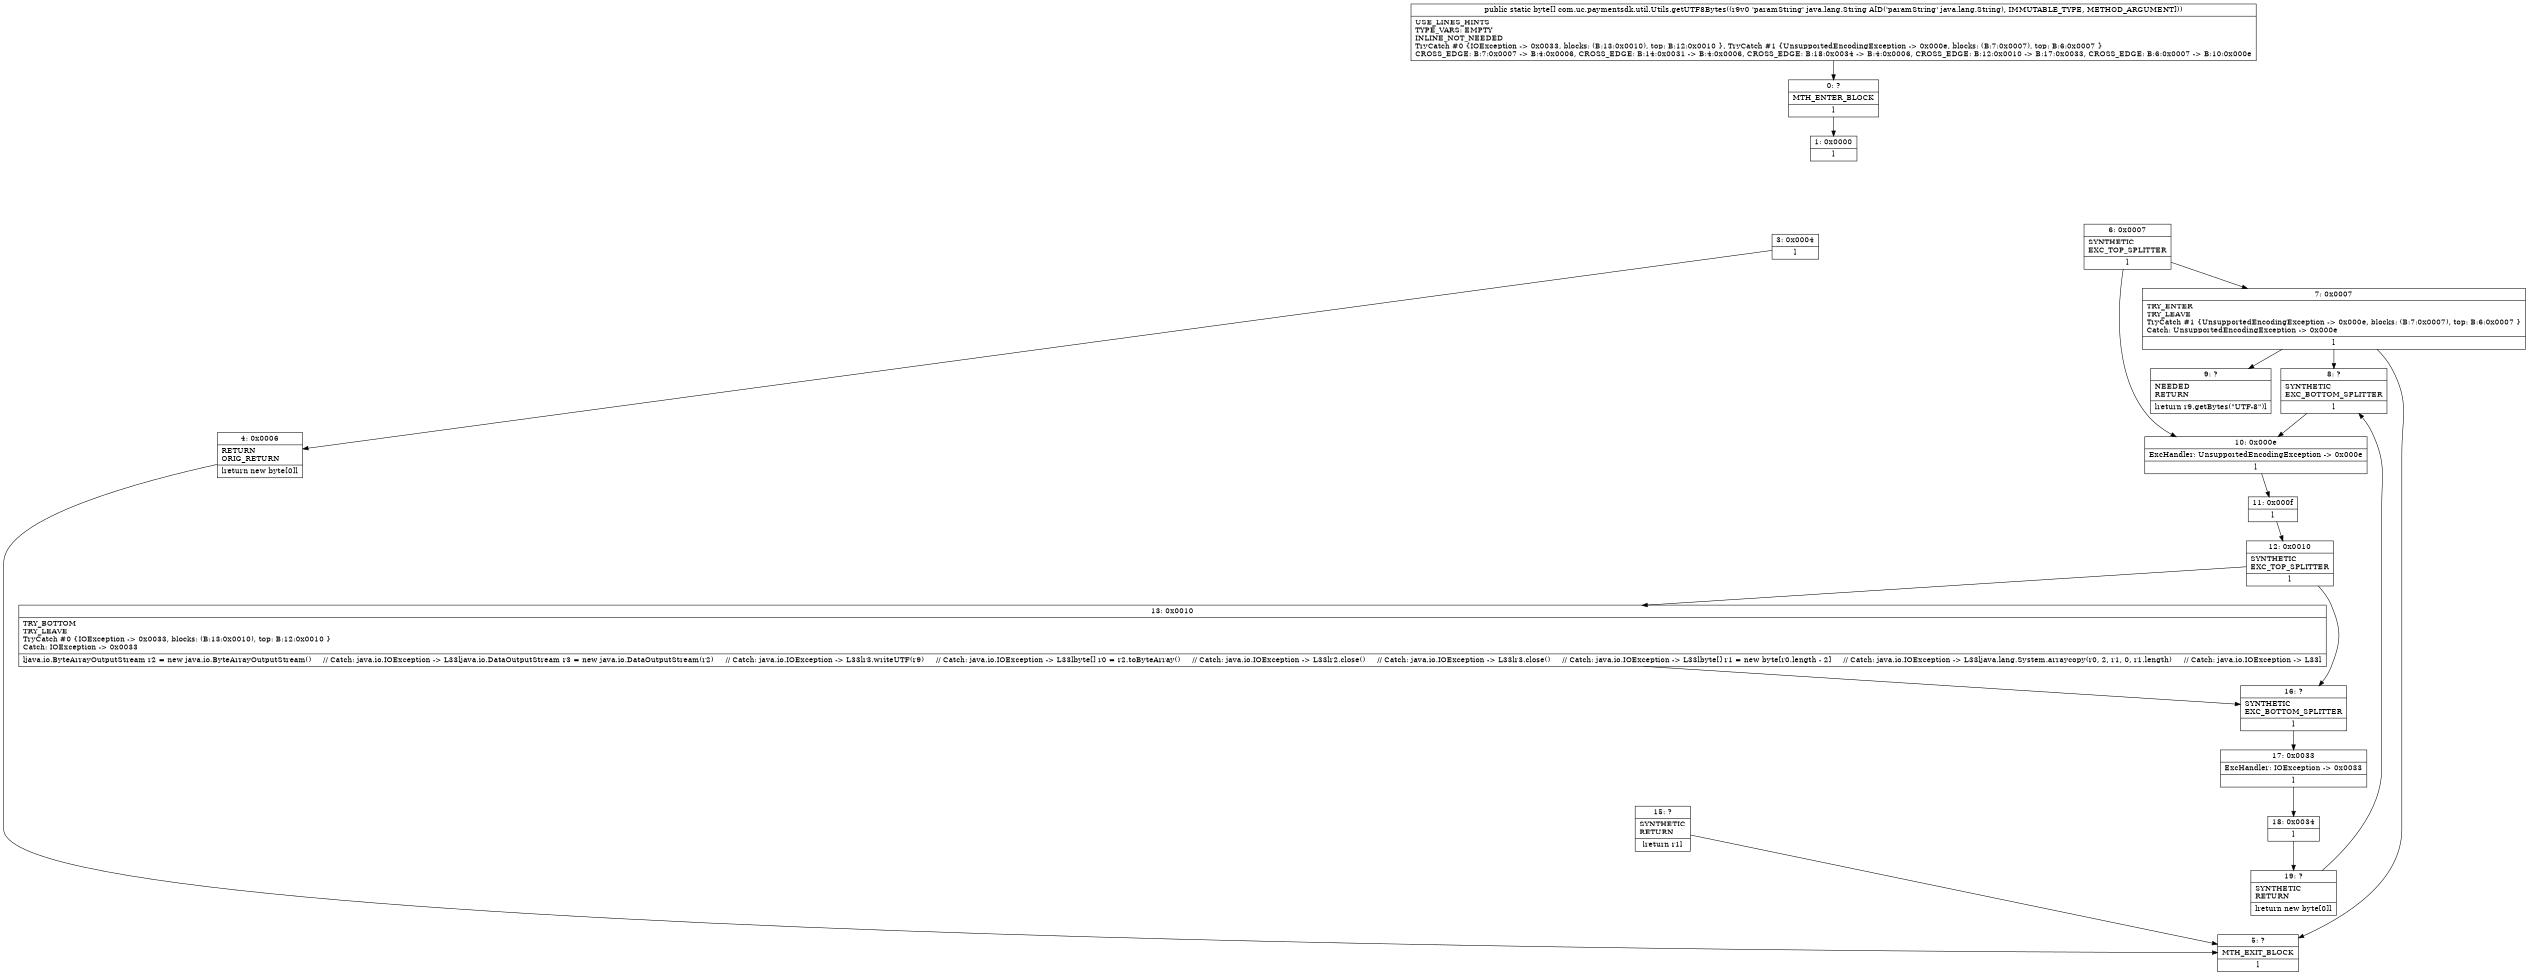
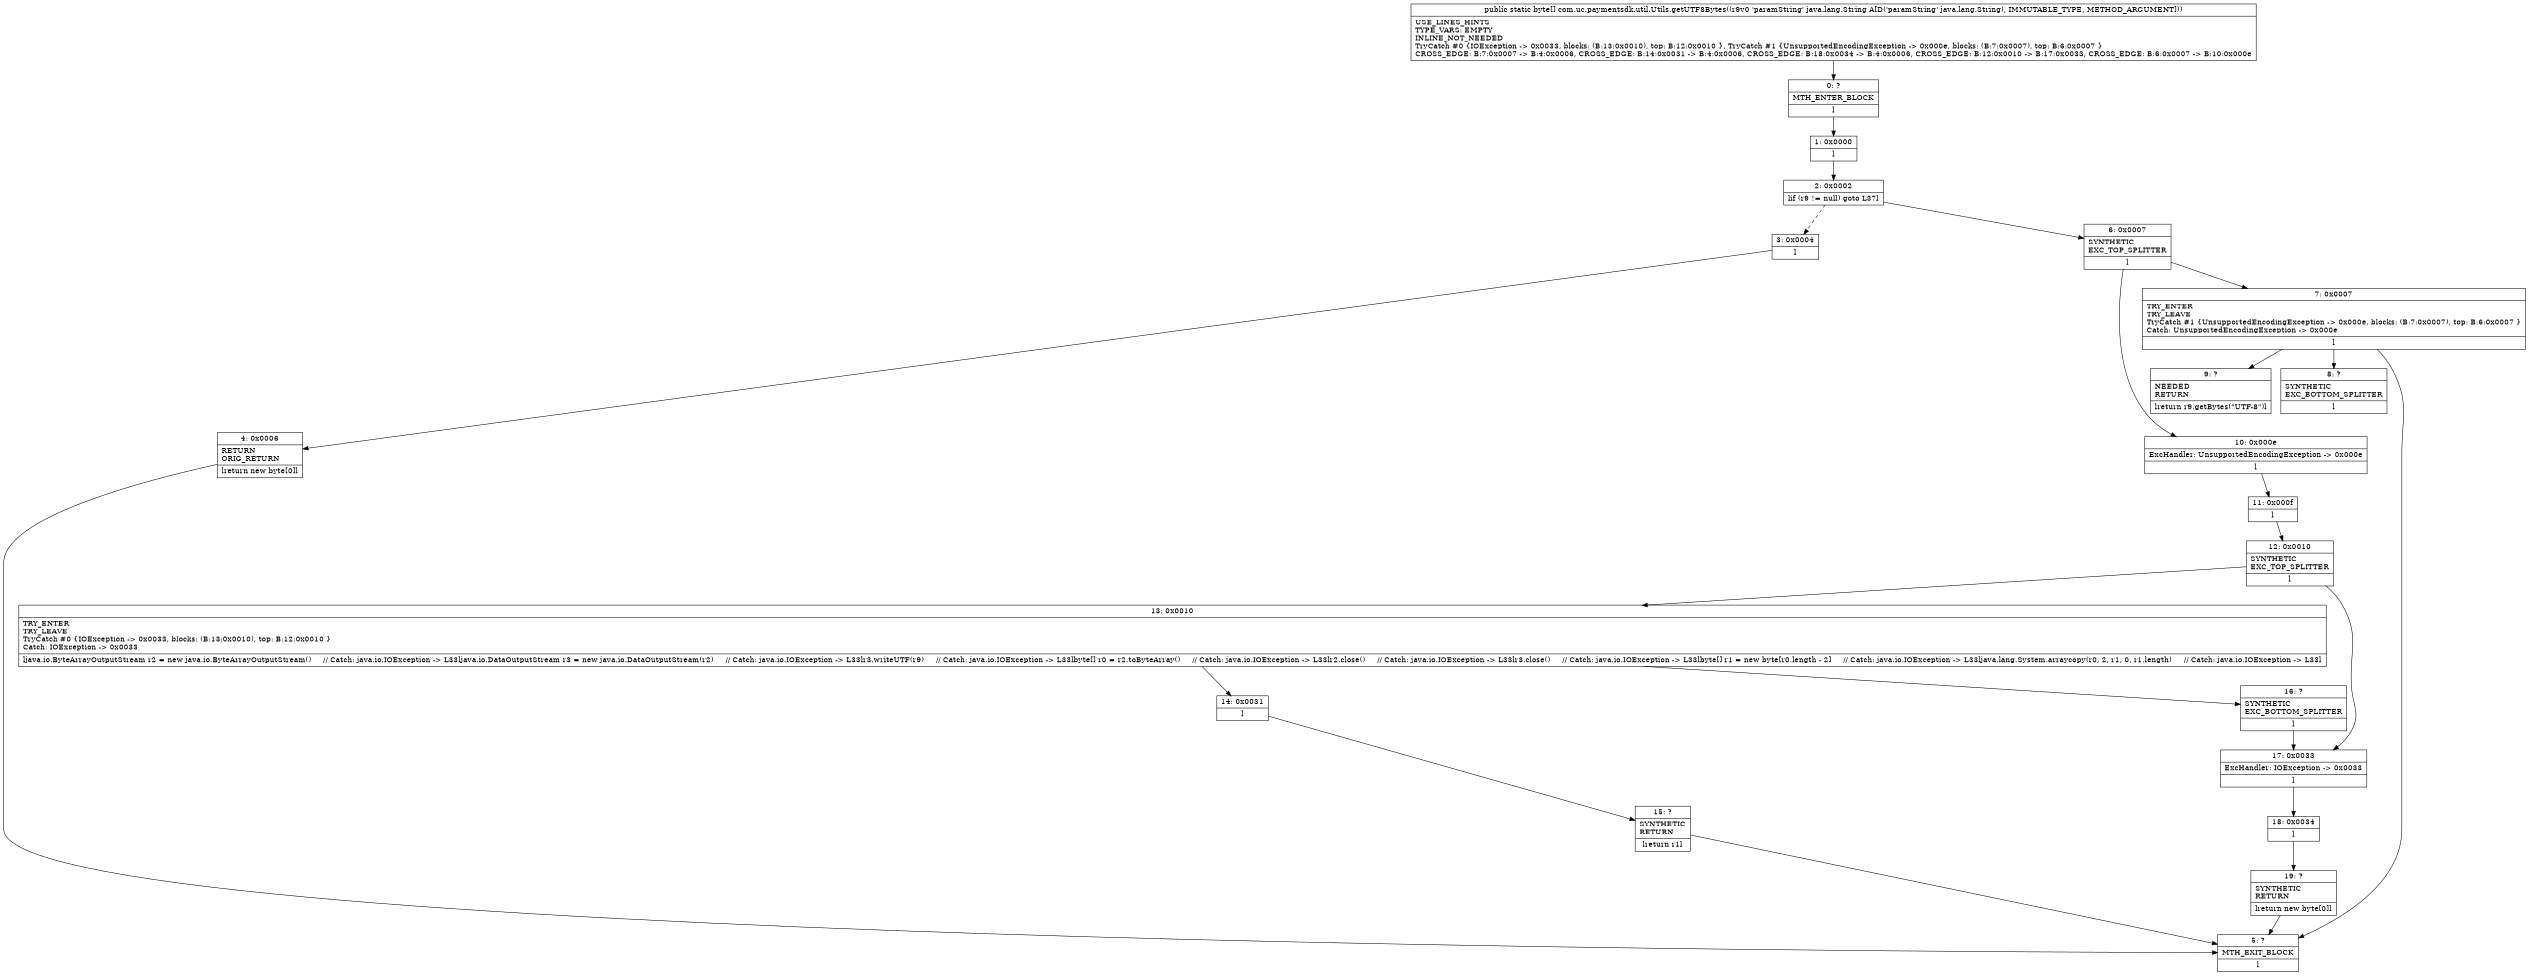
none -> (1834, 193)
(2295, 423) -> none
(50, 623) -> (46, 623)
(2339, 633) -> (2352, 665)
(2382, 651) -> (2276, 923)
none -> (1243, 708)
